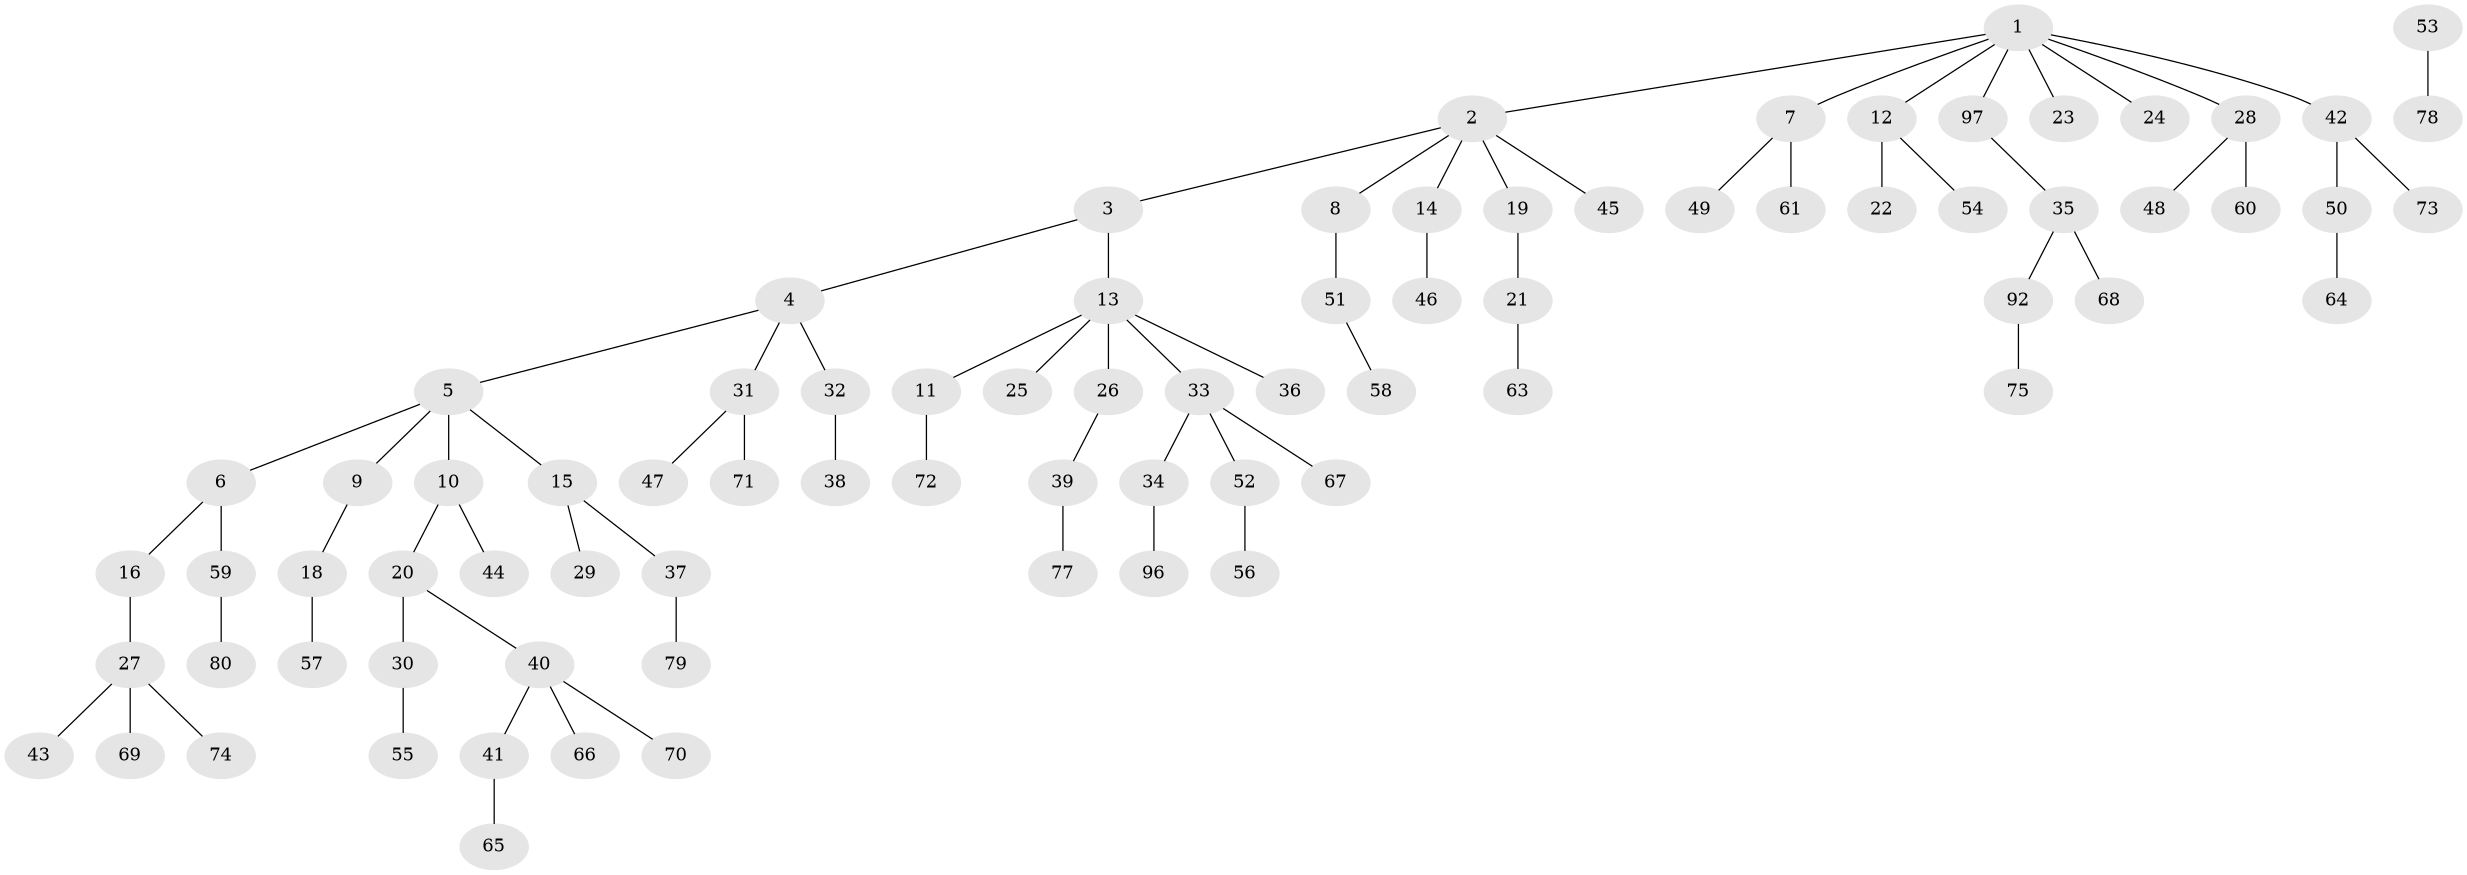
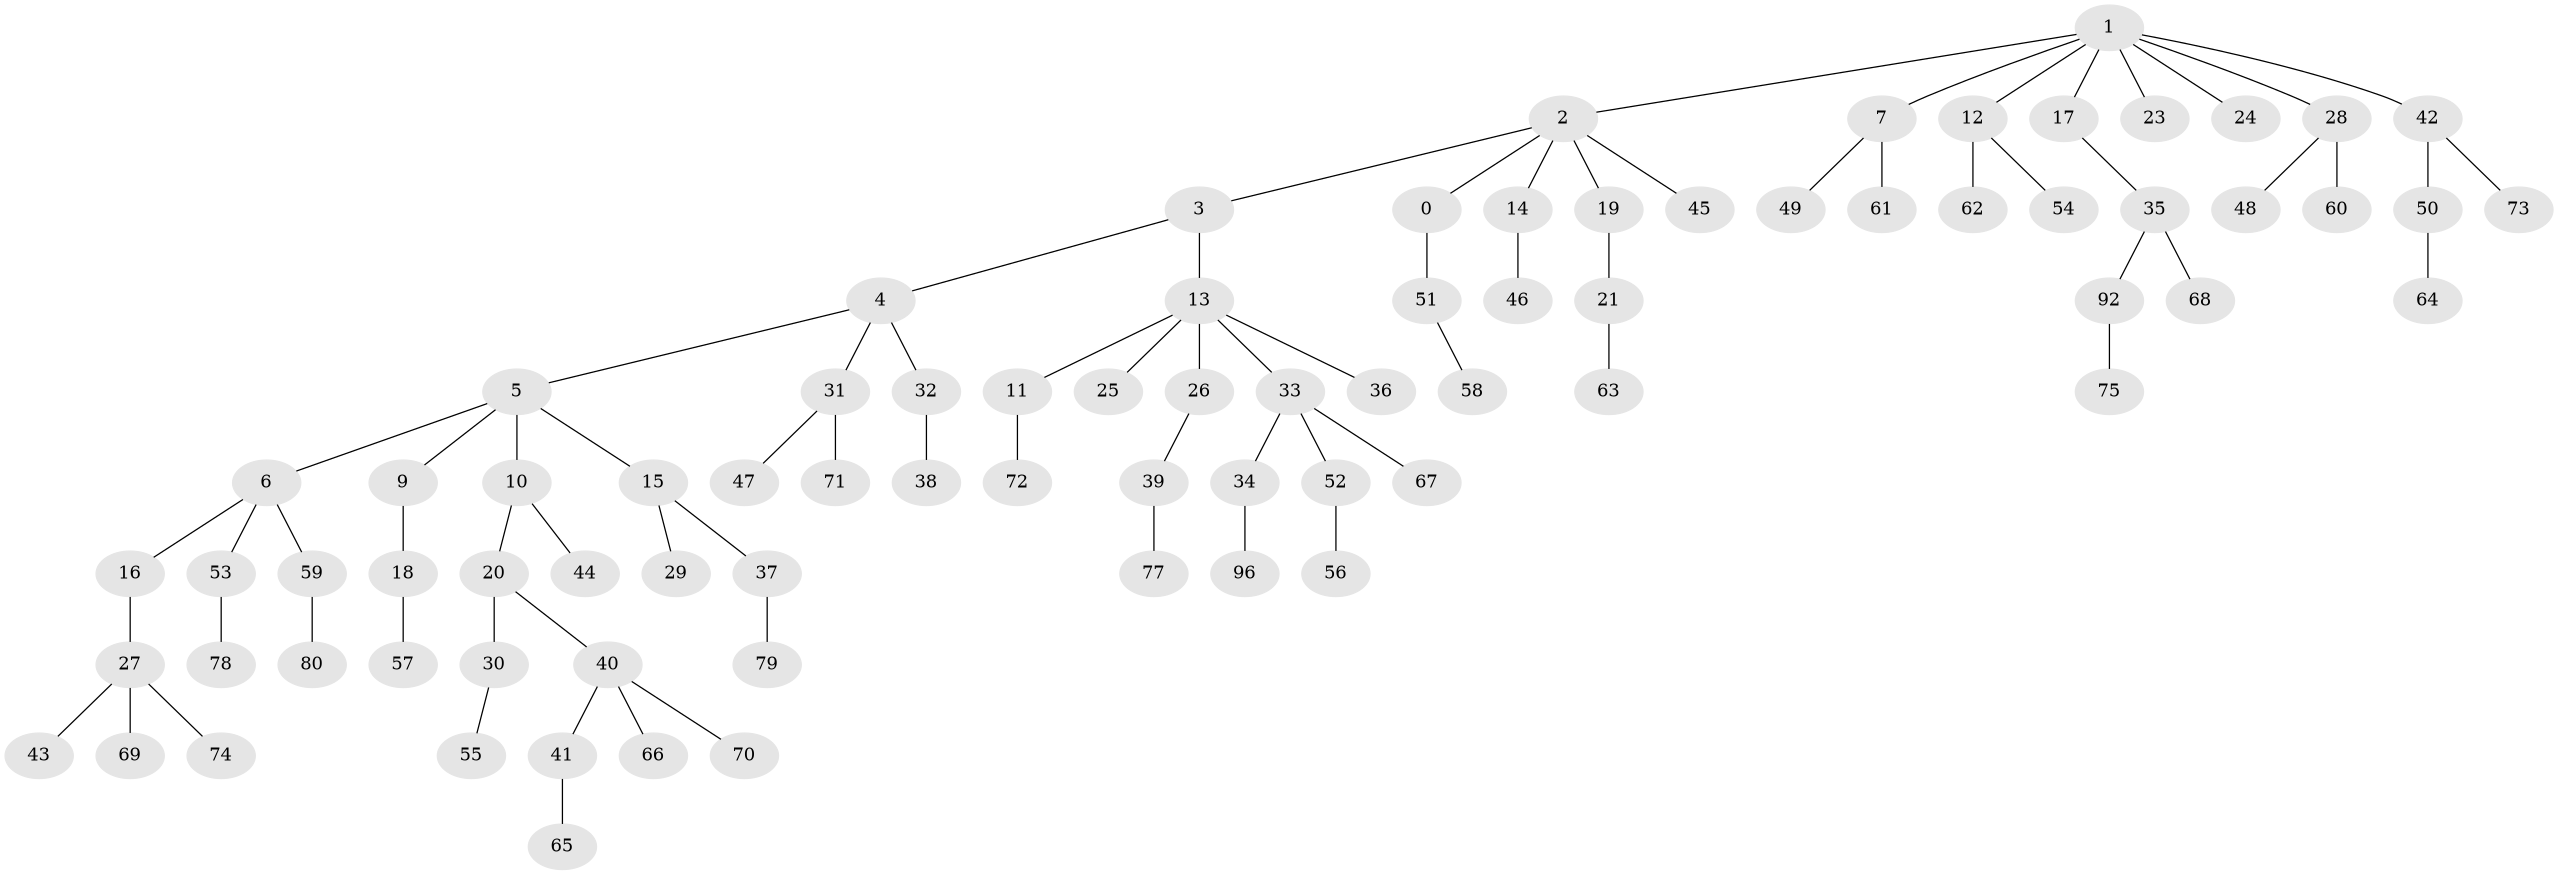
(1973, 119) -> (2064, 119)
(1336, 210) -> (1427, 210)
(1882, 210) -> (1973, 210)
none -> (244, 528)
